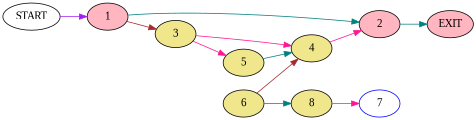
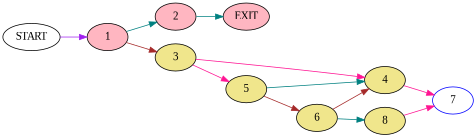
(342, 38) -> (415, 89)
none -> (278, 102)
